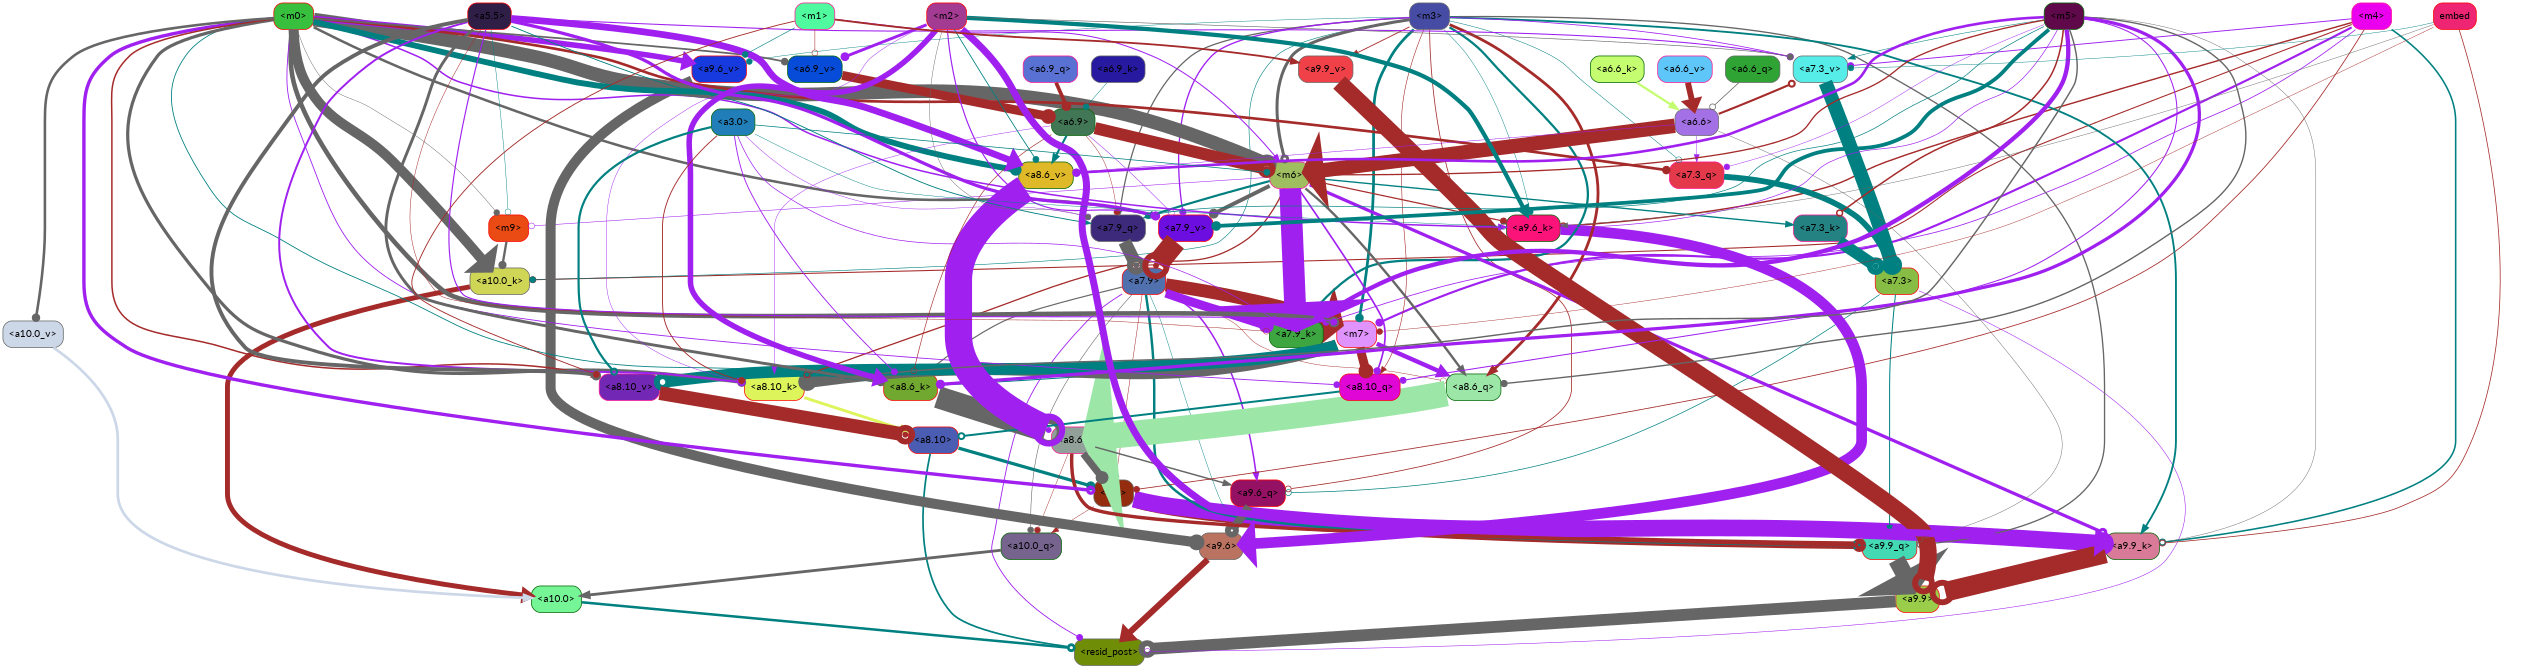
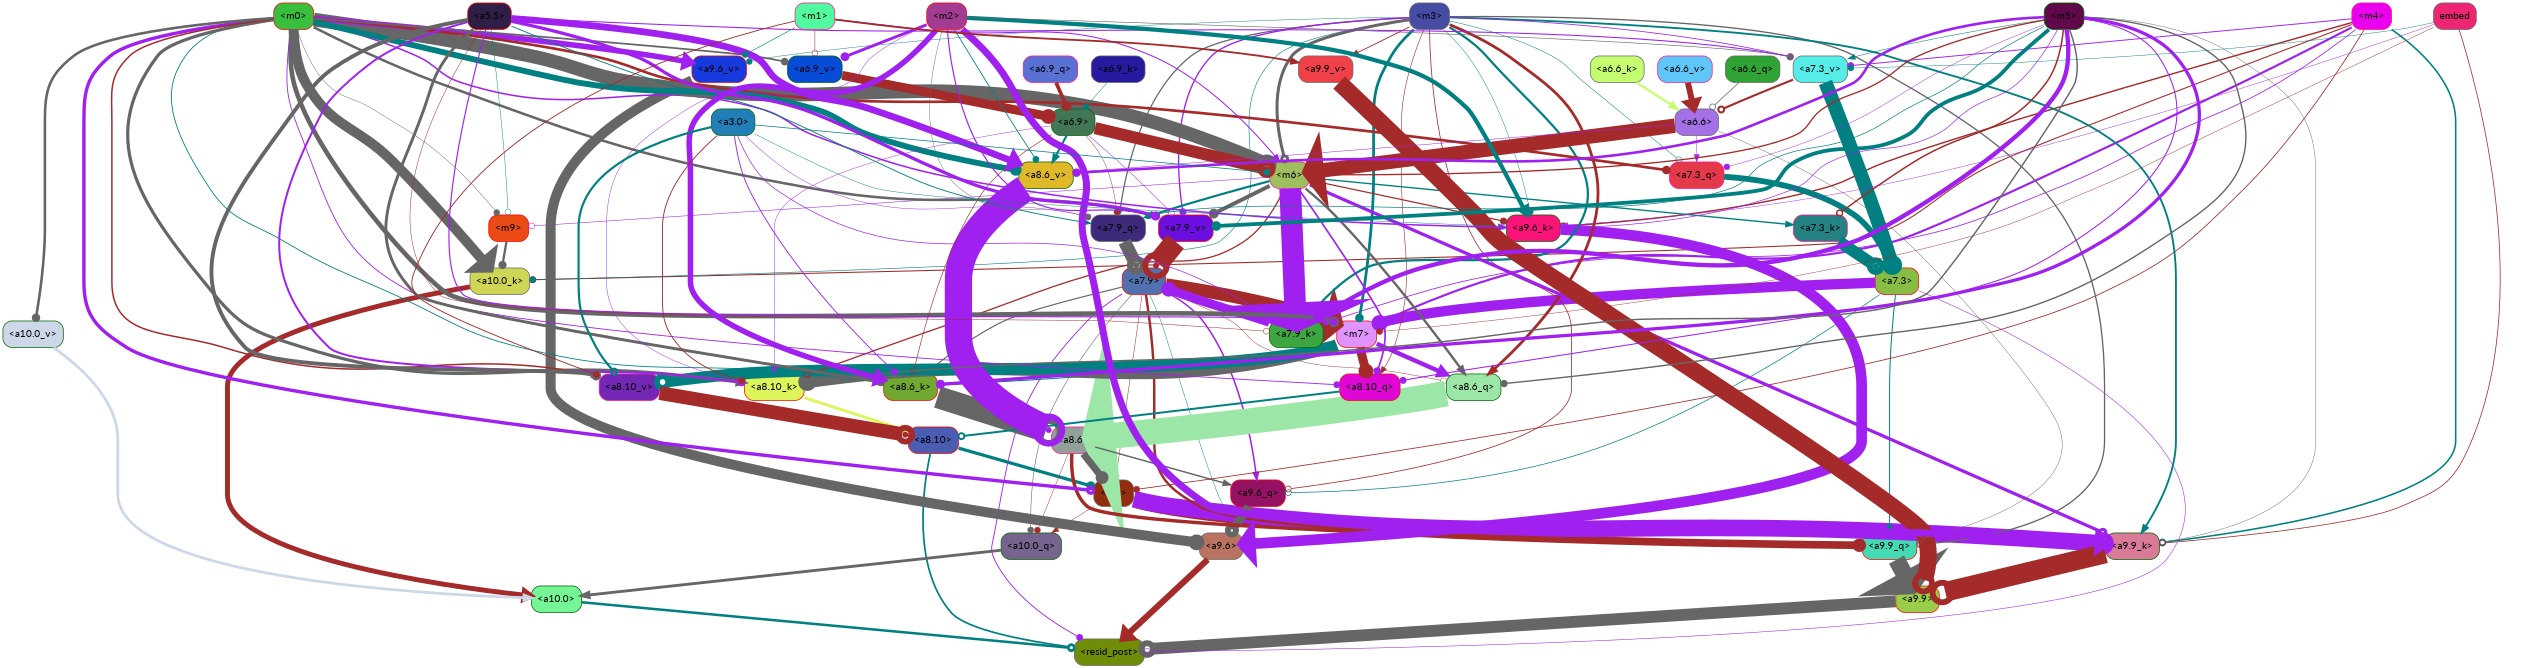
(2455, 16) -> (2455, 16)
(1617, 69) -> (1617, 69)
(1754, 100) -> (1759, 94)
(1964, 166) -> (1964, 166)
none -> (1628, 295)
(1215, 309) -> (1220, 307)
(252, 328) -> (252, 328)
(33, 334) -> (33, 334)
(1192, 502) -> (1192, 502)
